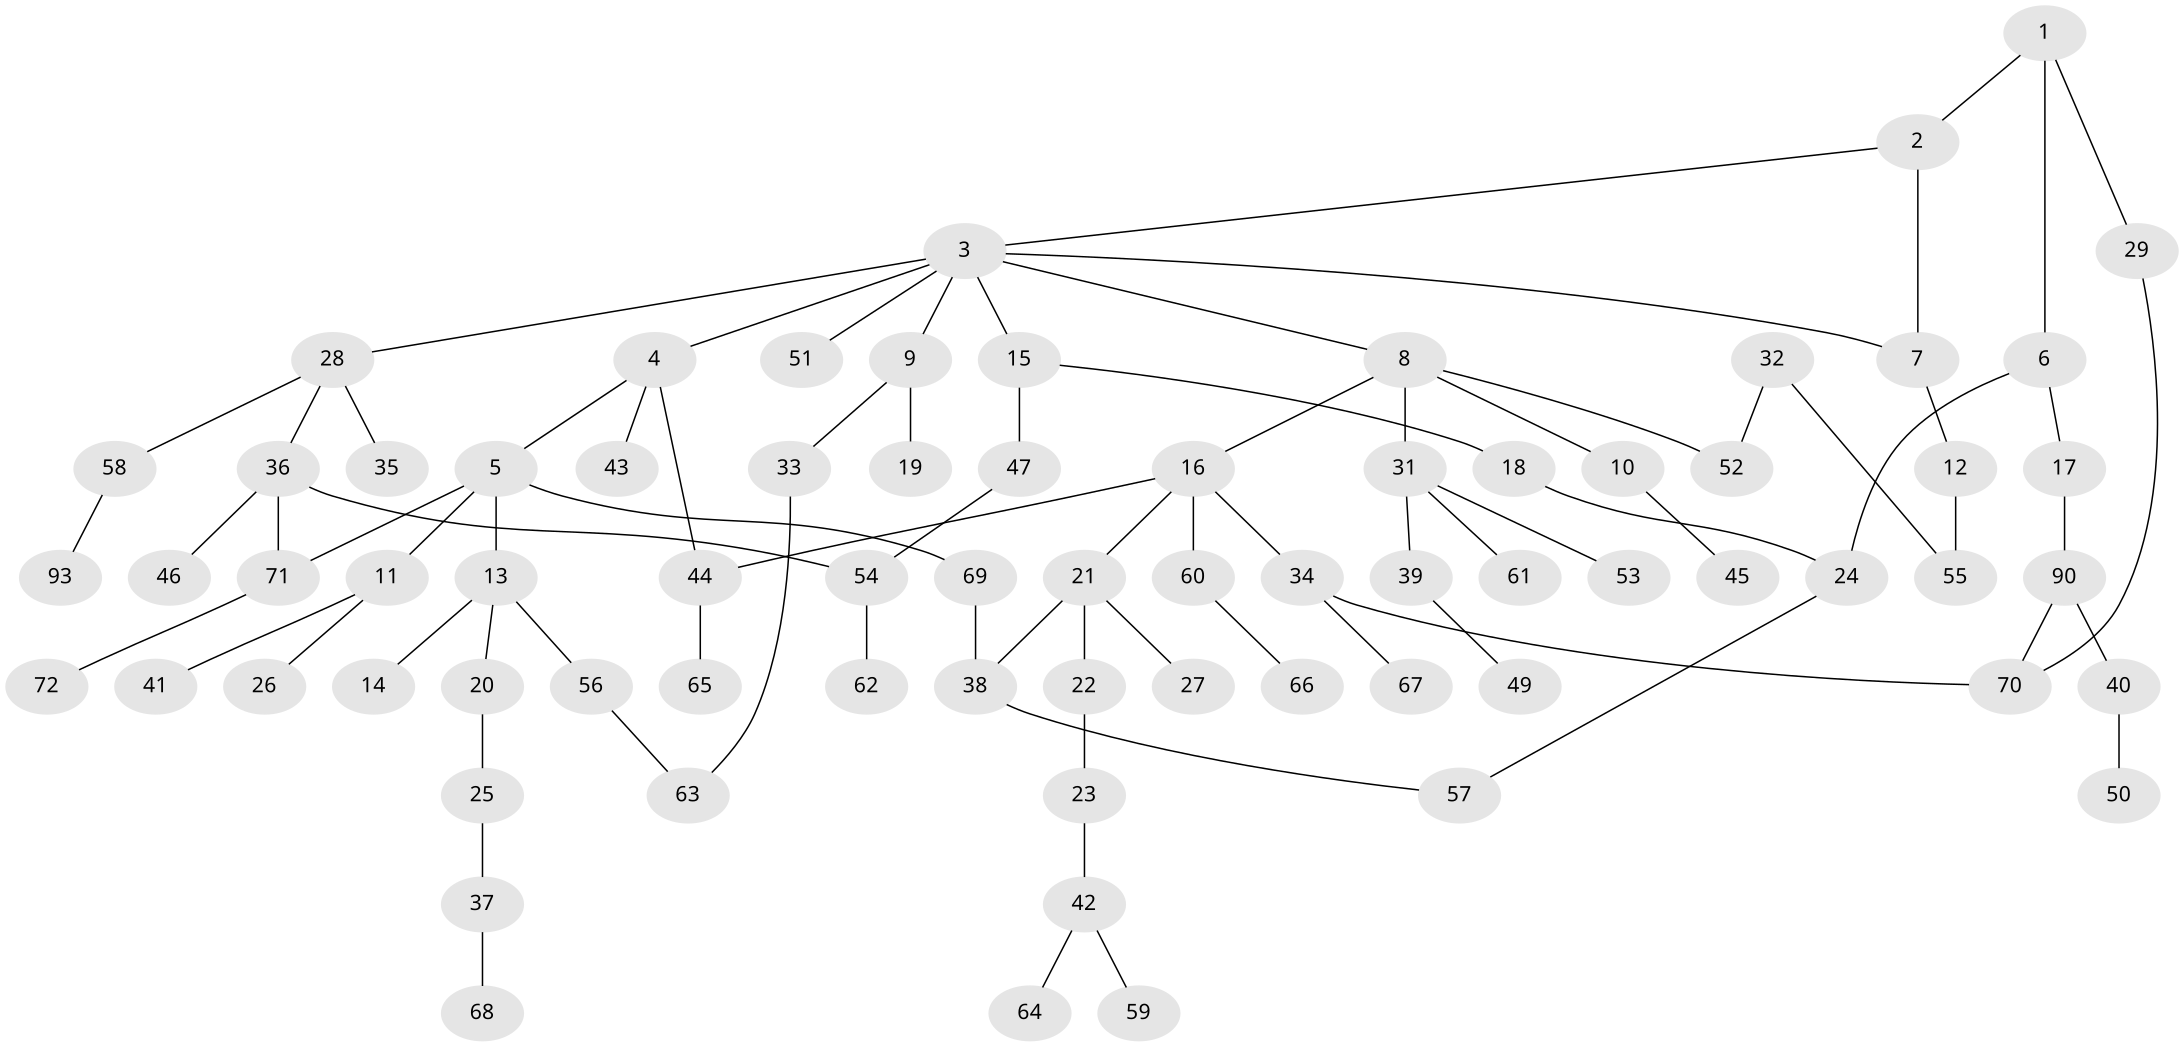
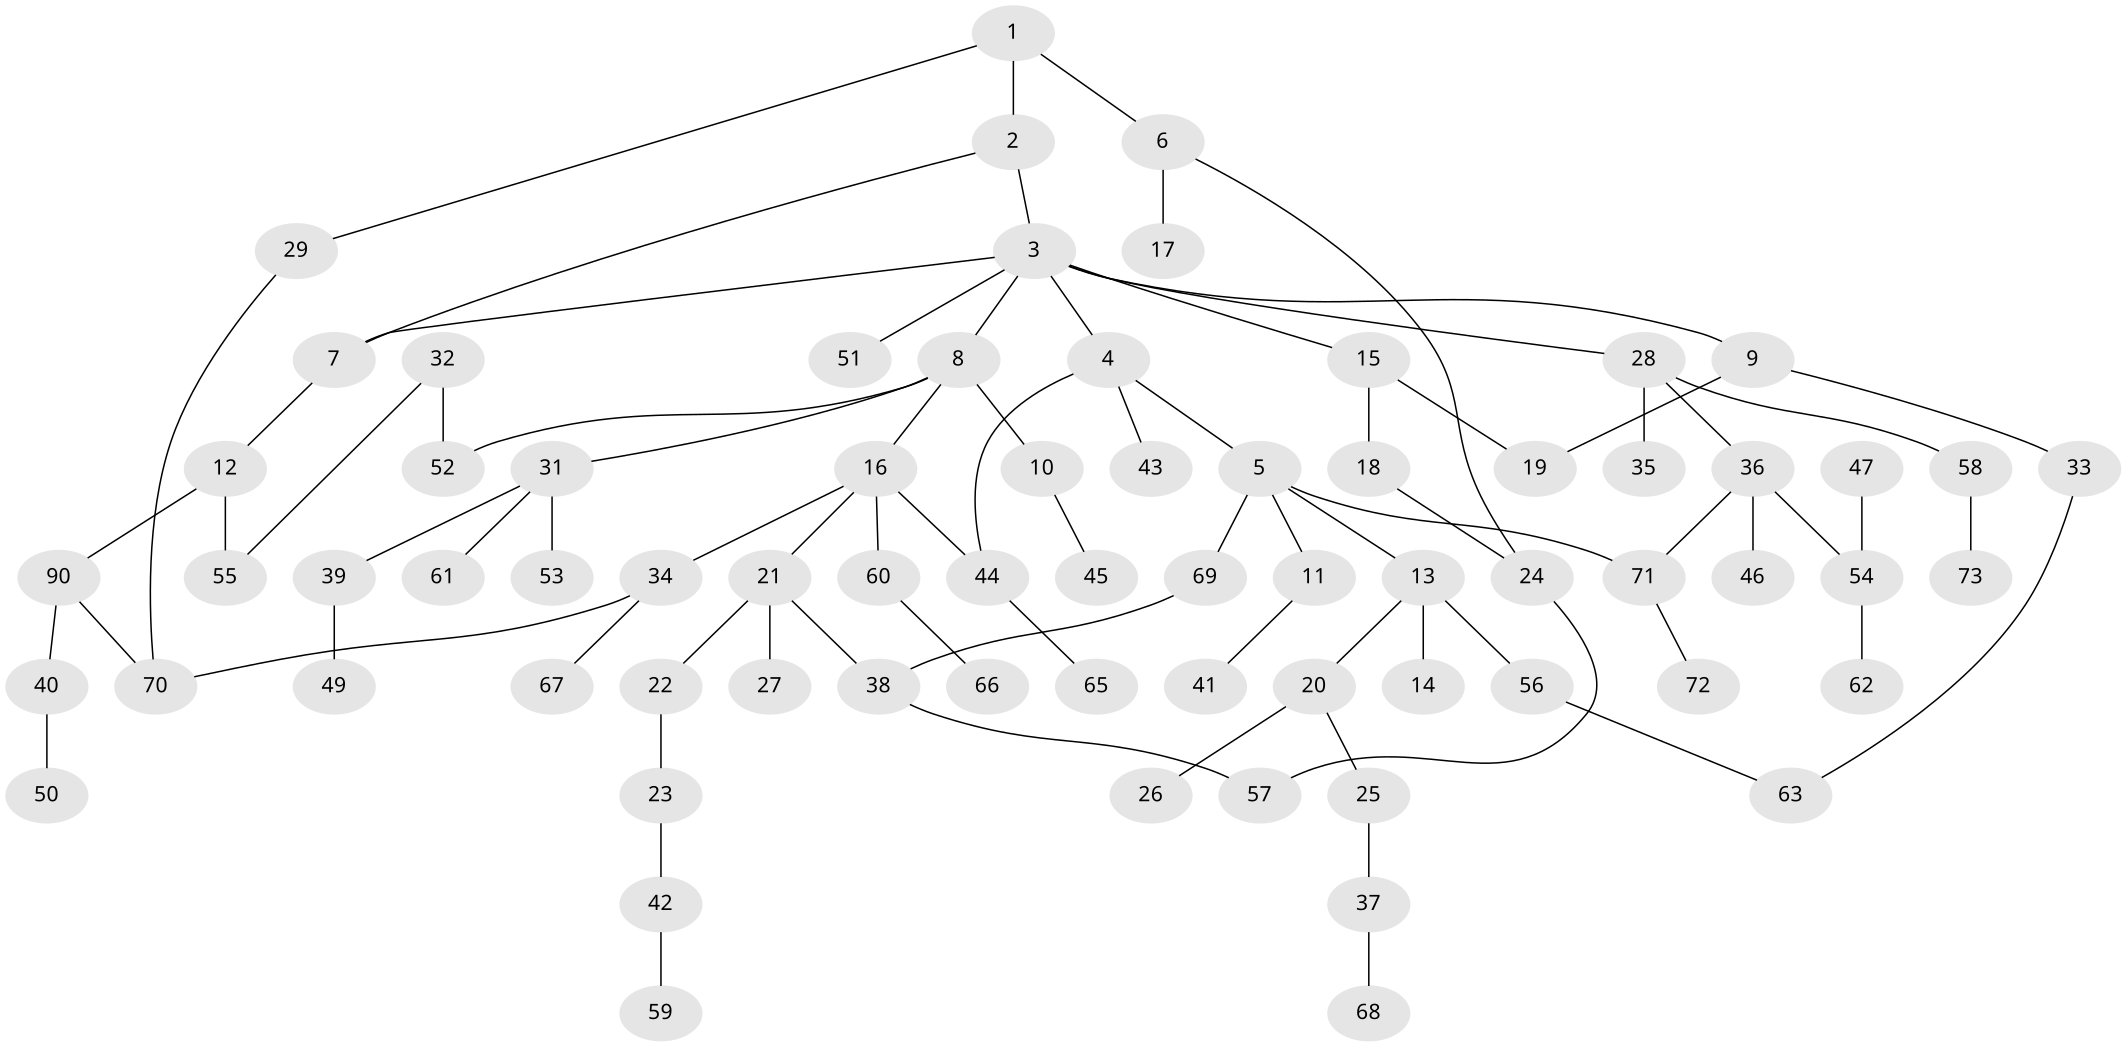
(1019, 415) -> (1447, 411)
(2065, 523) -> (142, 523)
(61, 578) -> (1971, 578)
(326, 632) -> (1233, 741)
(1030, 1013) -> none
